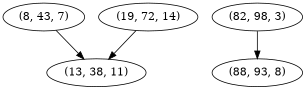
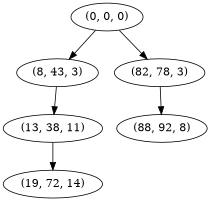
(44, 17) -> (58, 73)
none -> (107, 17)
(257, 17) -> (160, 73)
(125, 42) -> (53, 152)
(257, 73) -> (162, 128)
